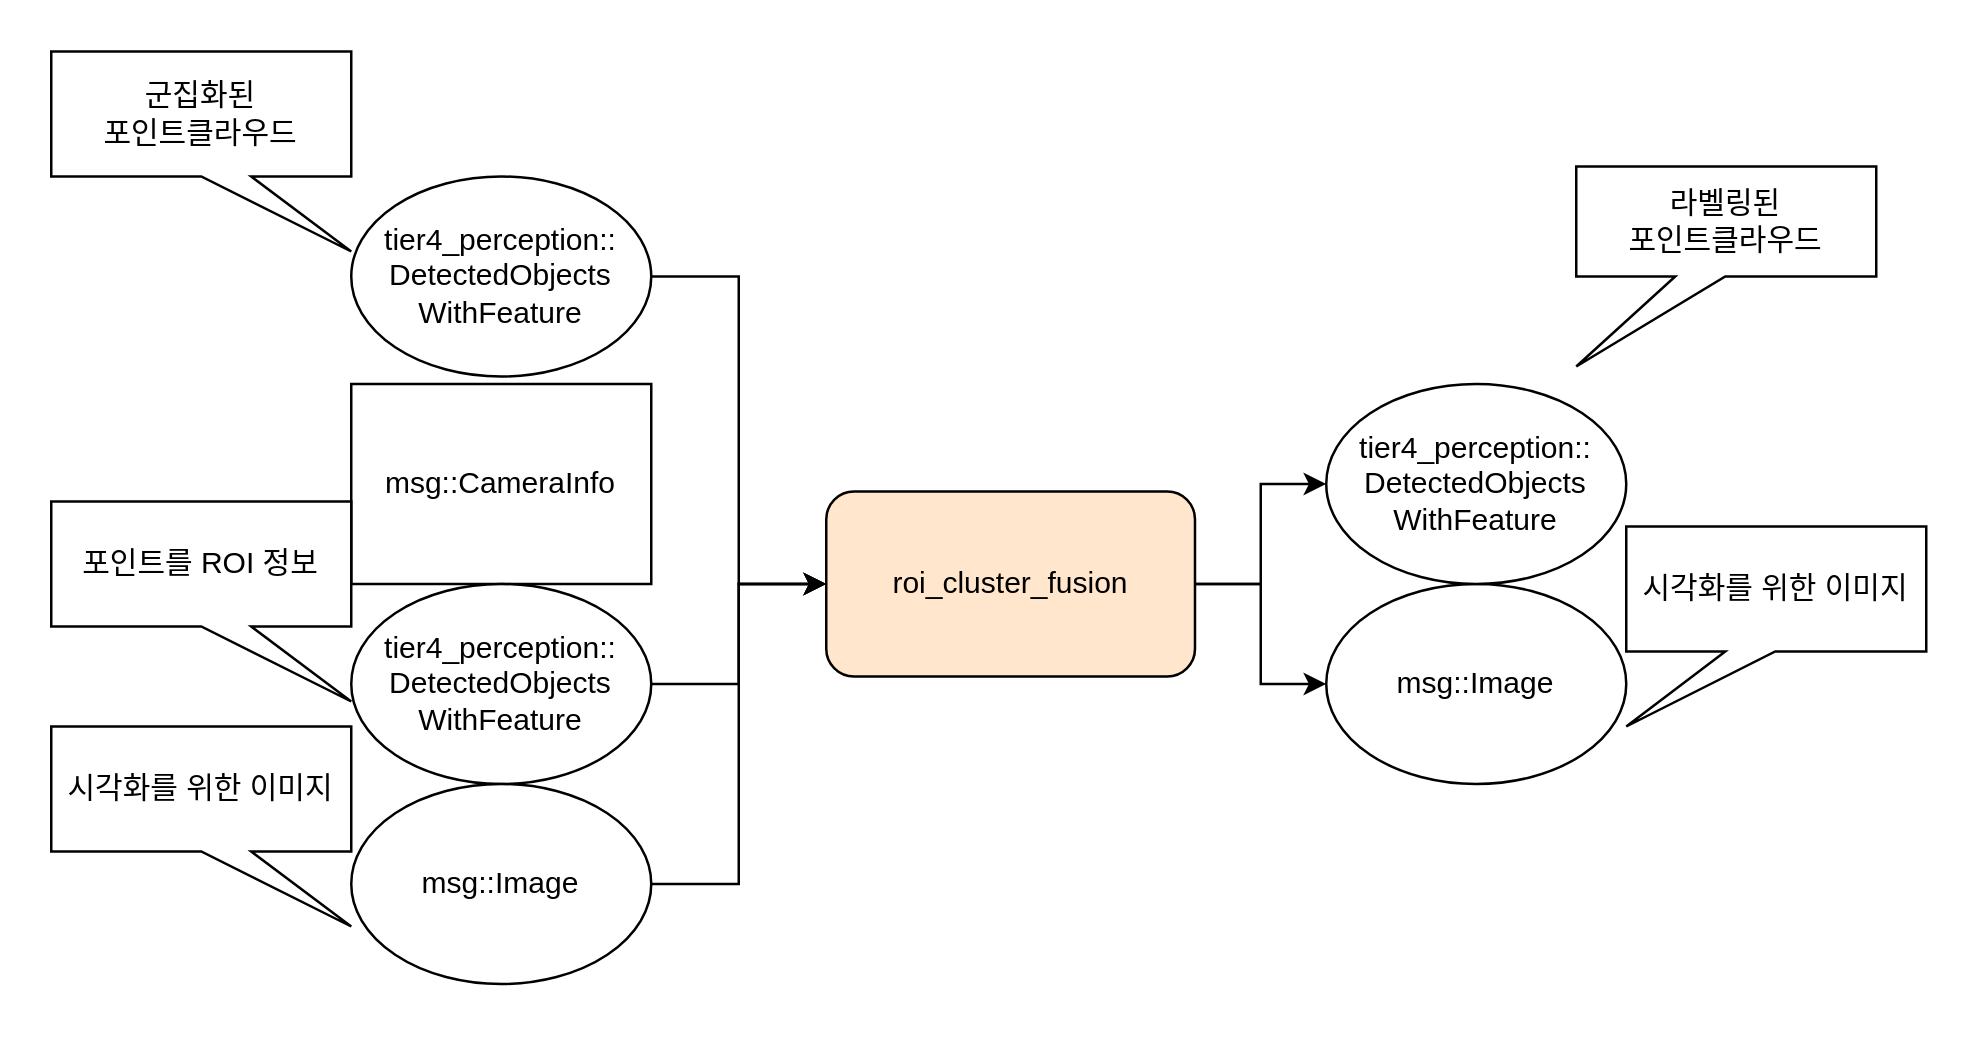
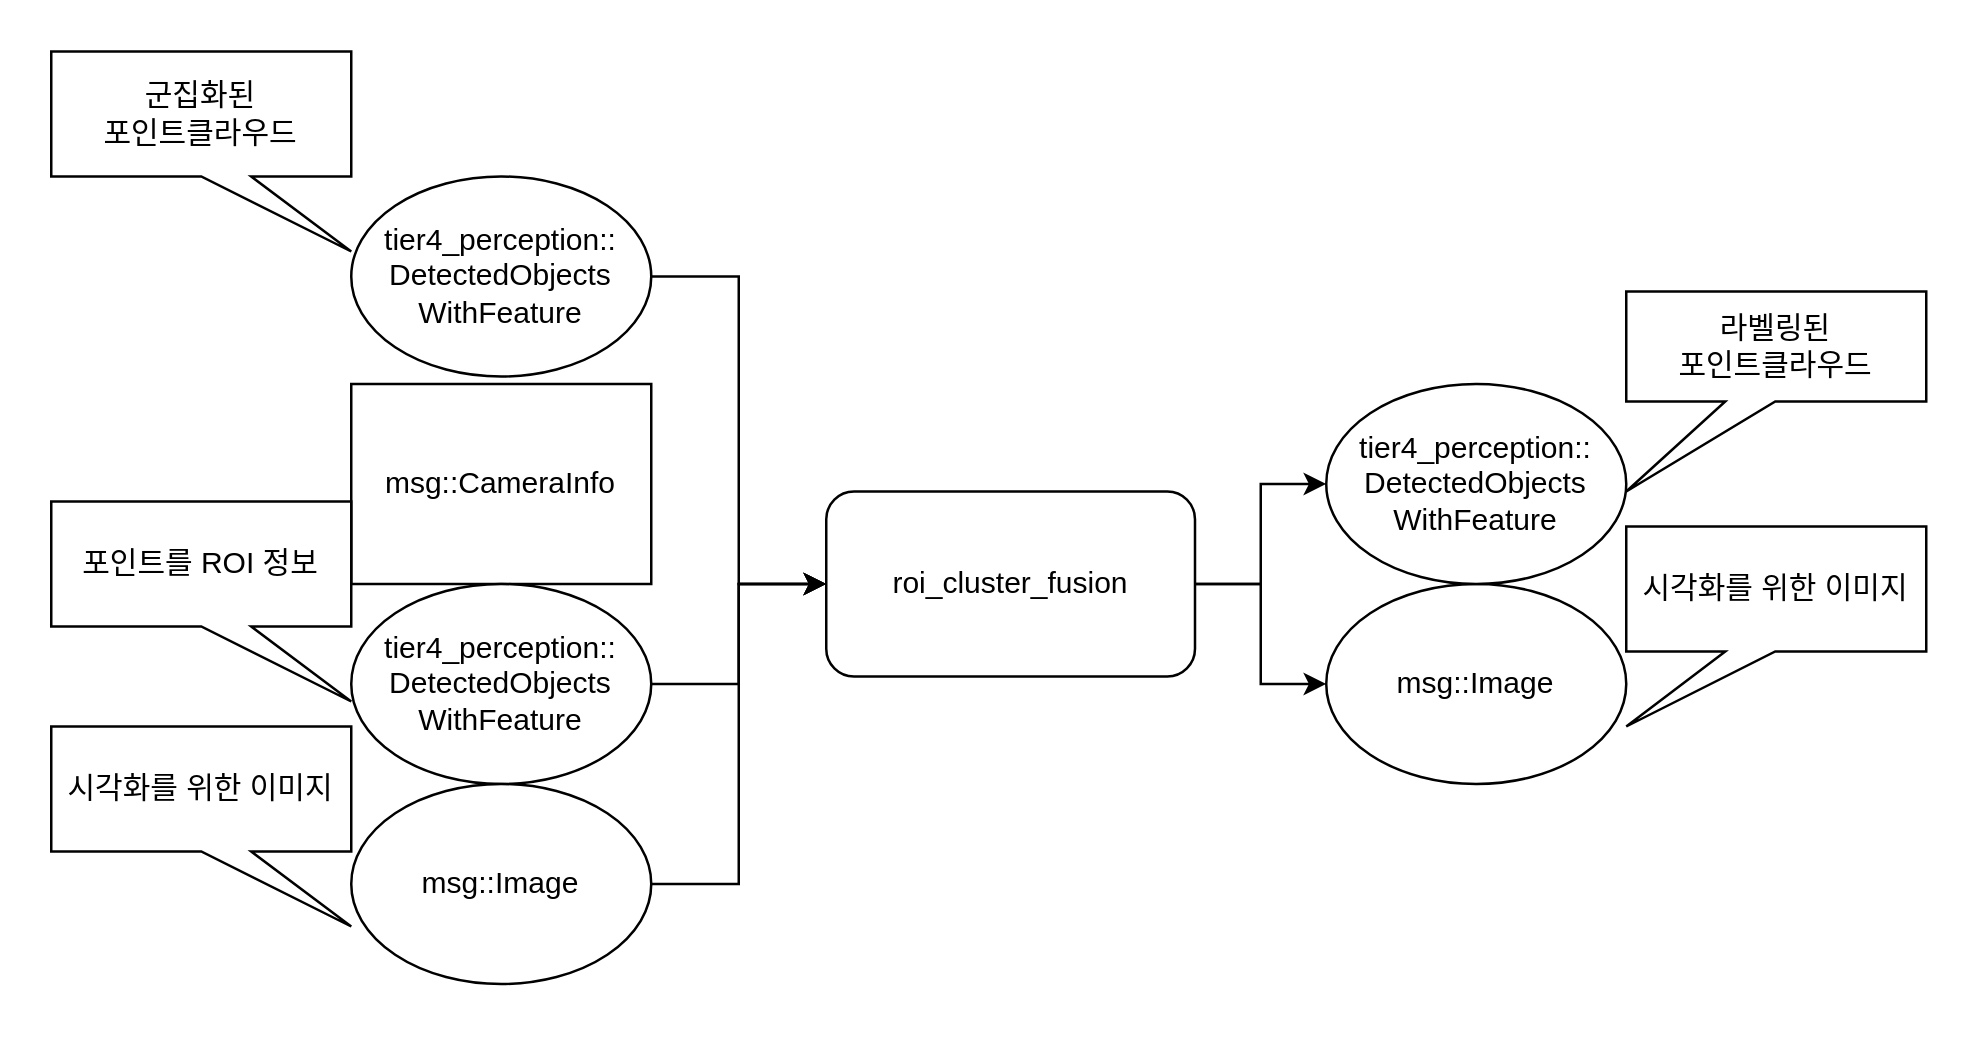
(1726, 266) -> (1776, 391)
(1011, 584) -> (1011, 584)
